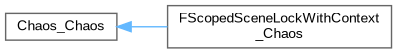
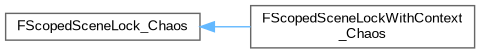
(61, 27) -> (103, 27)
